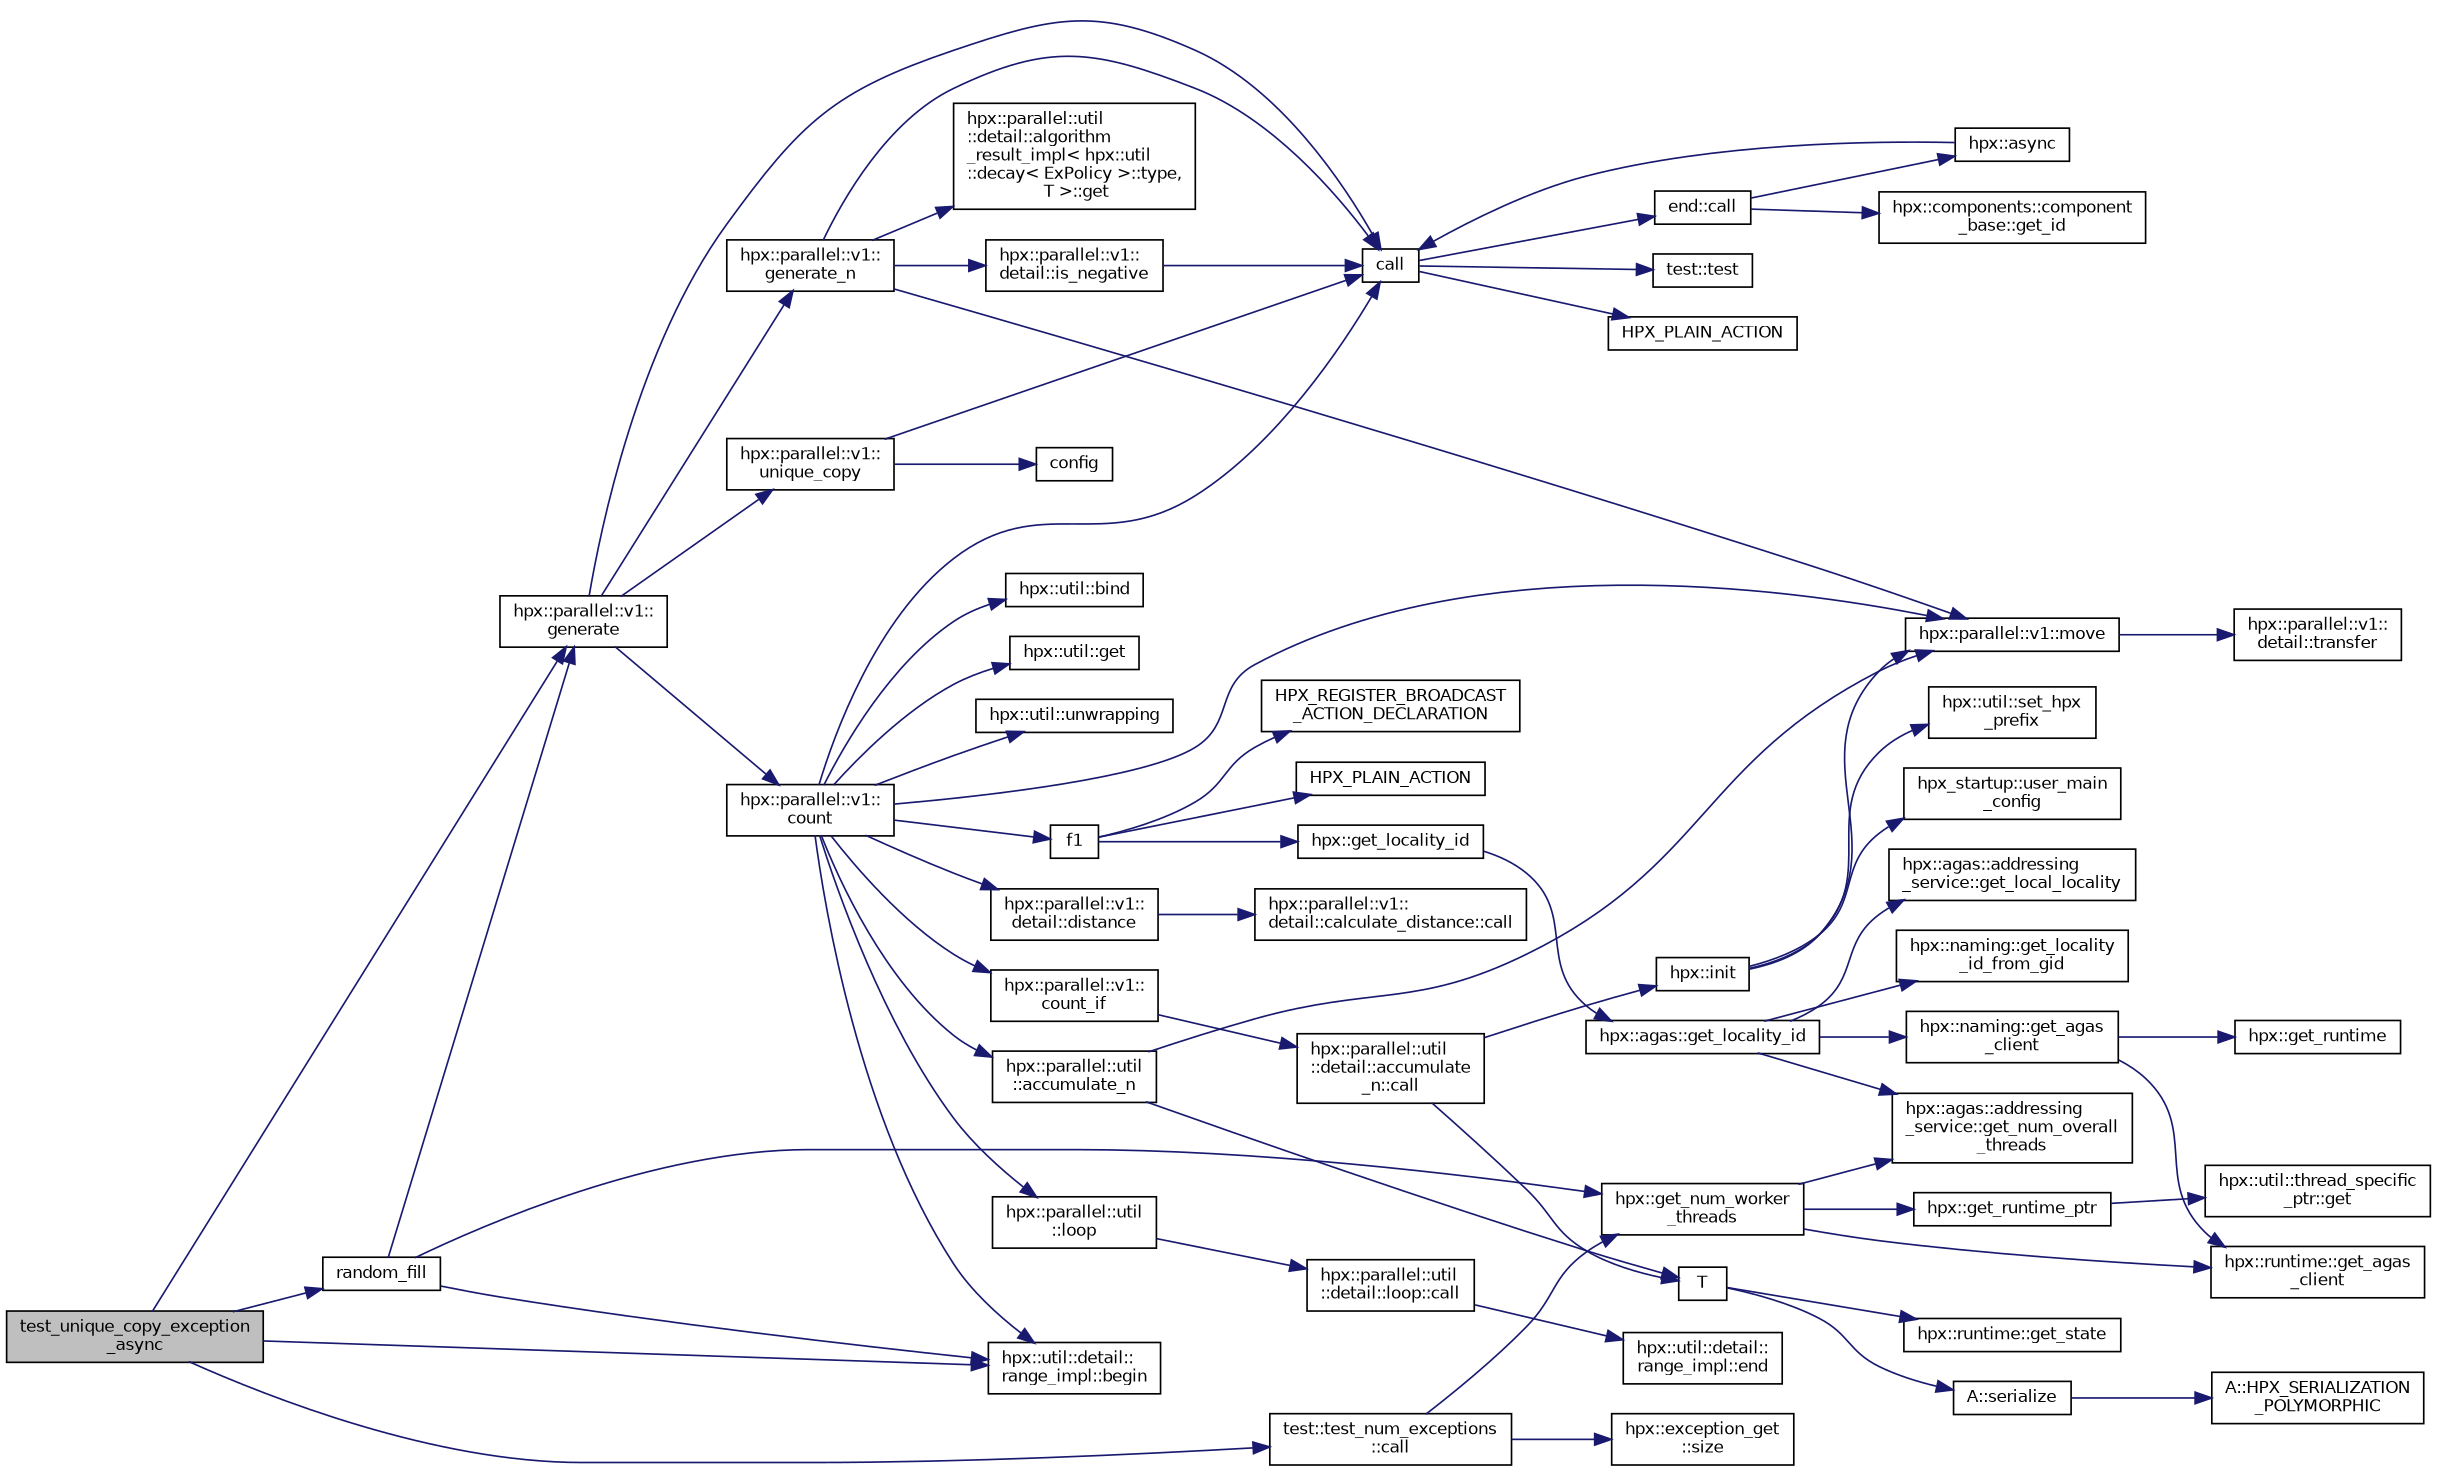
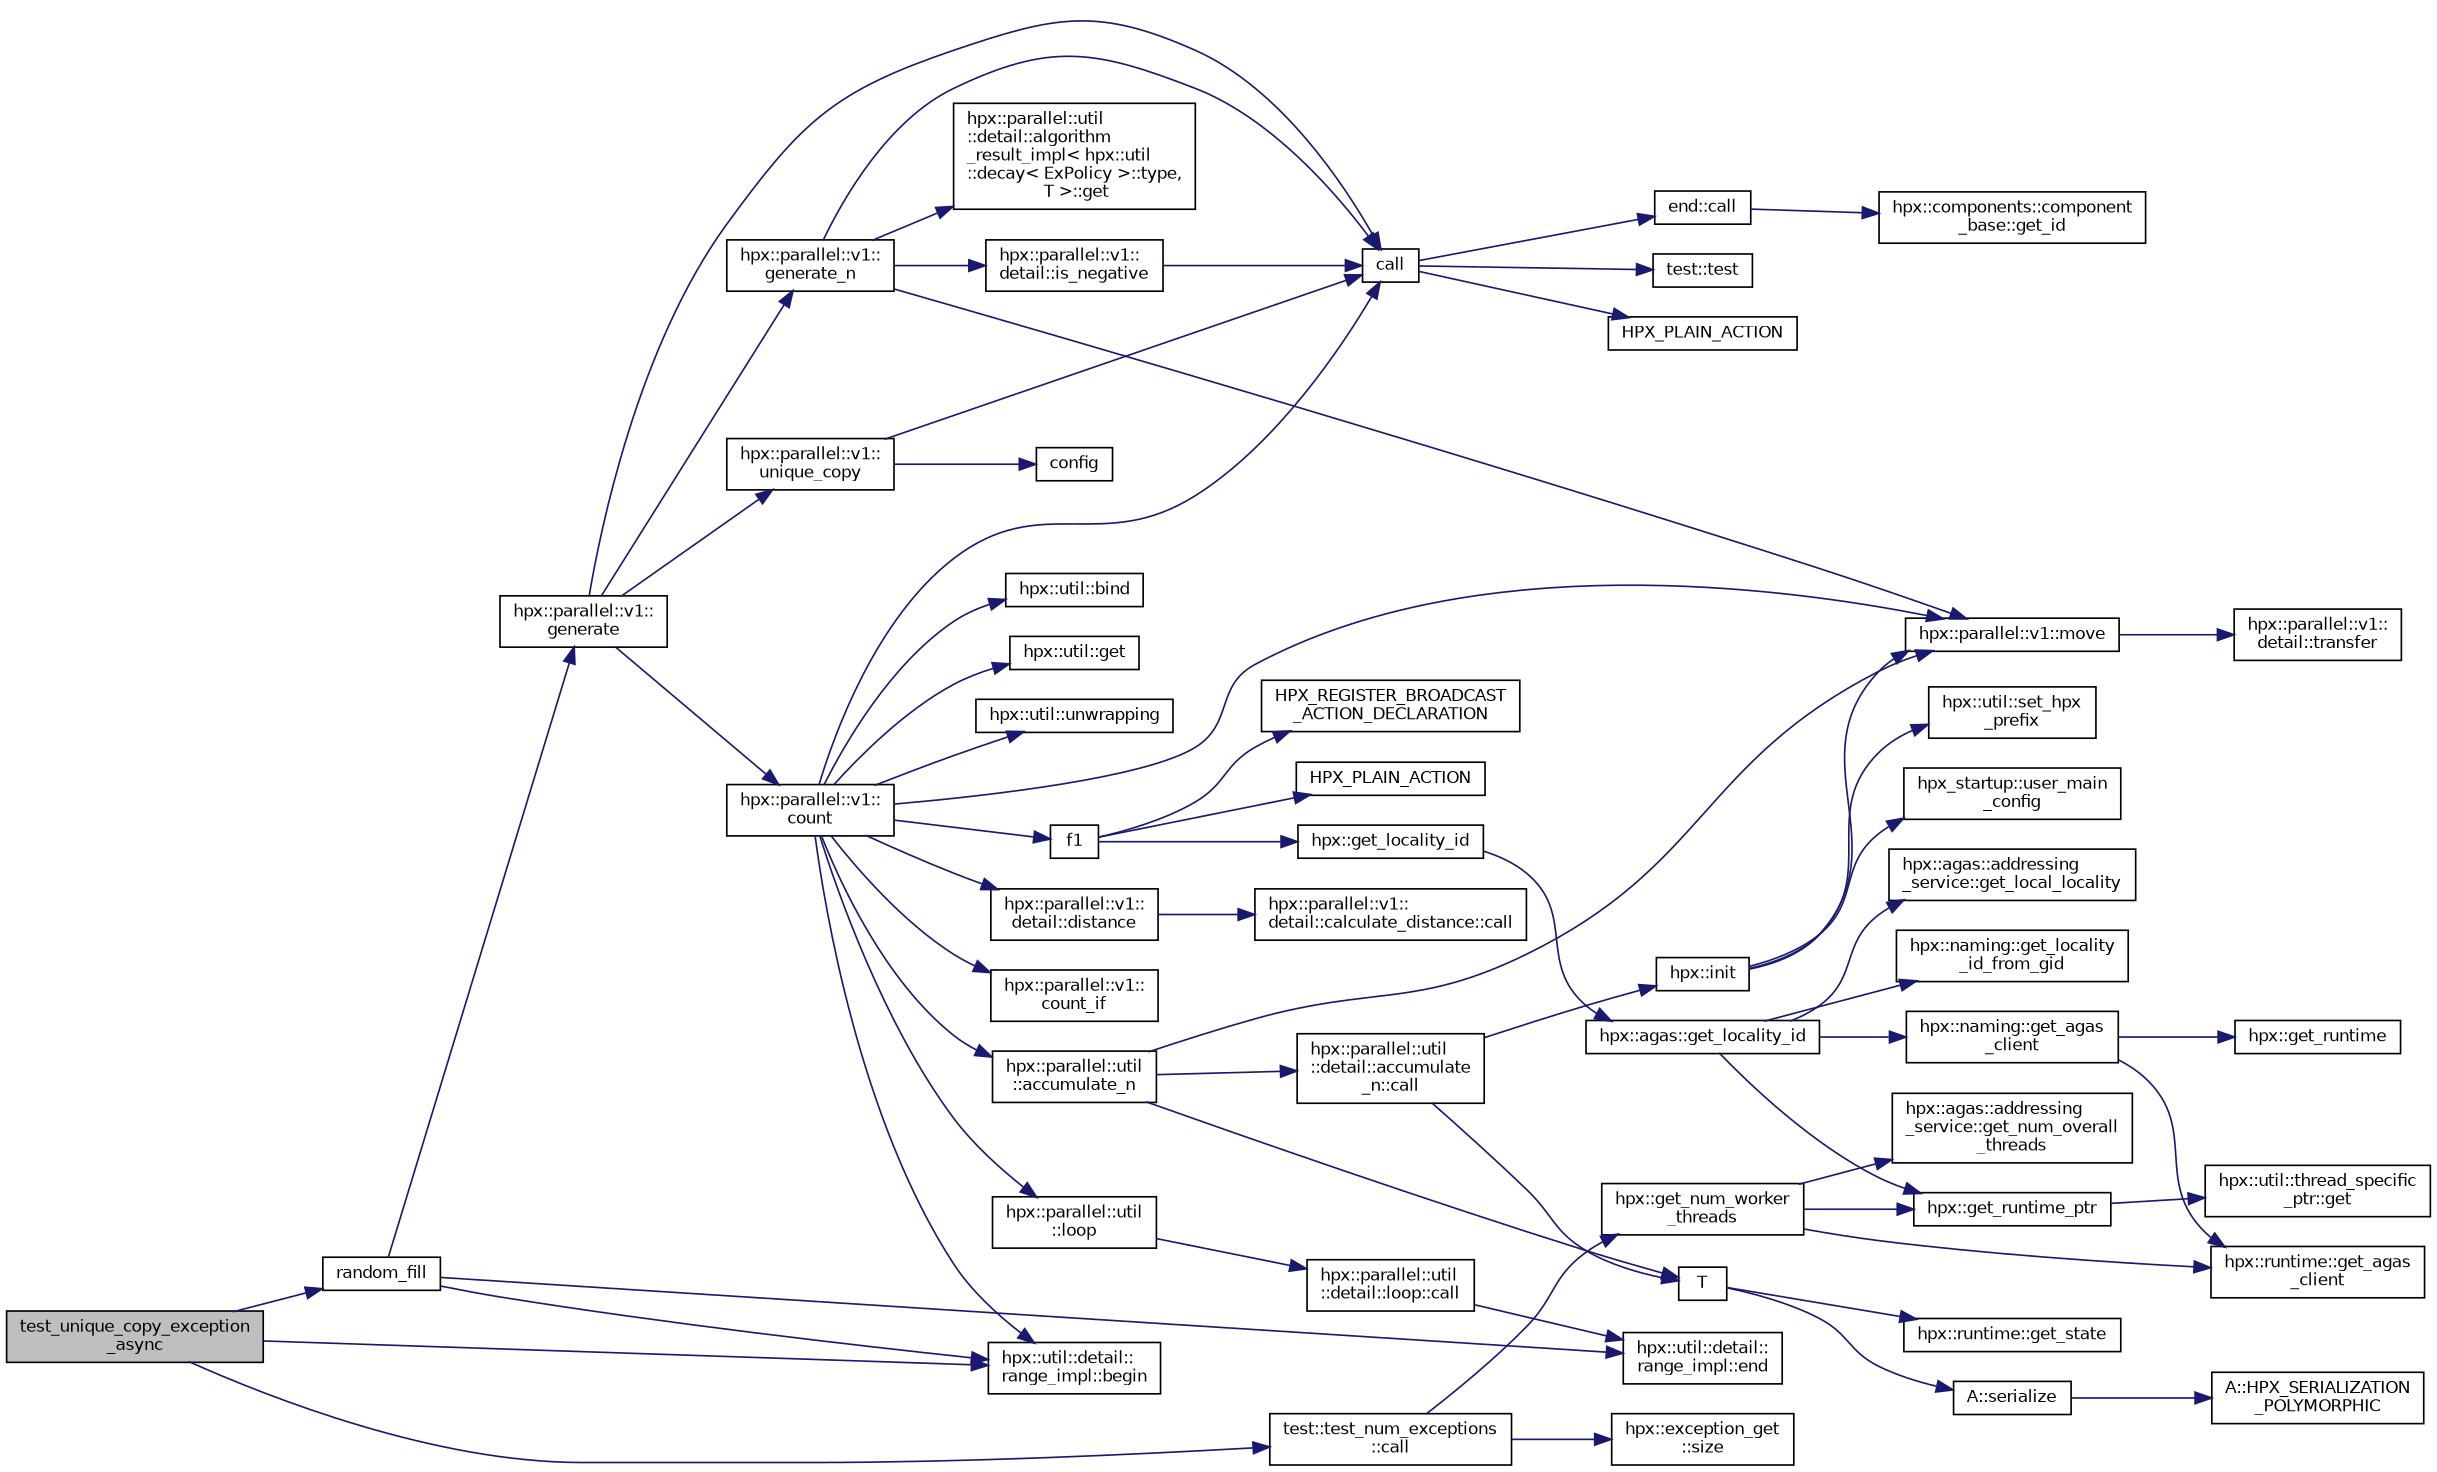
(2012, 145) -> none
(355, 986) -> none
(1198, 1024) -> (1218, 1073)
(1819, 1071) -> (1805, 1130)
(962, 1150) -> (1023, 1315)
